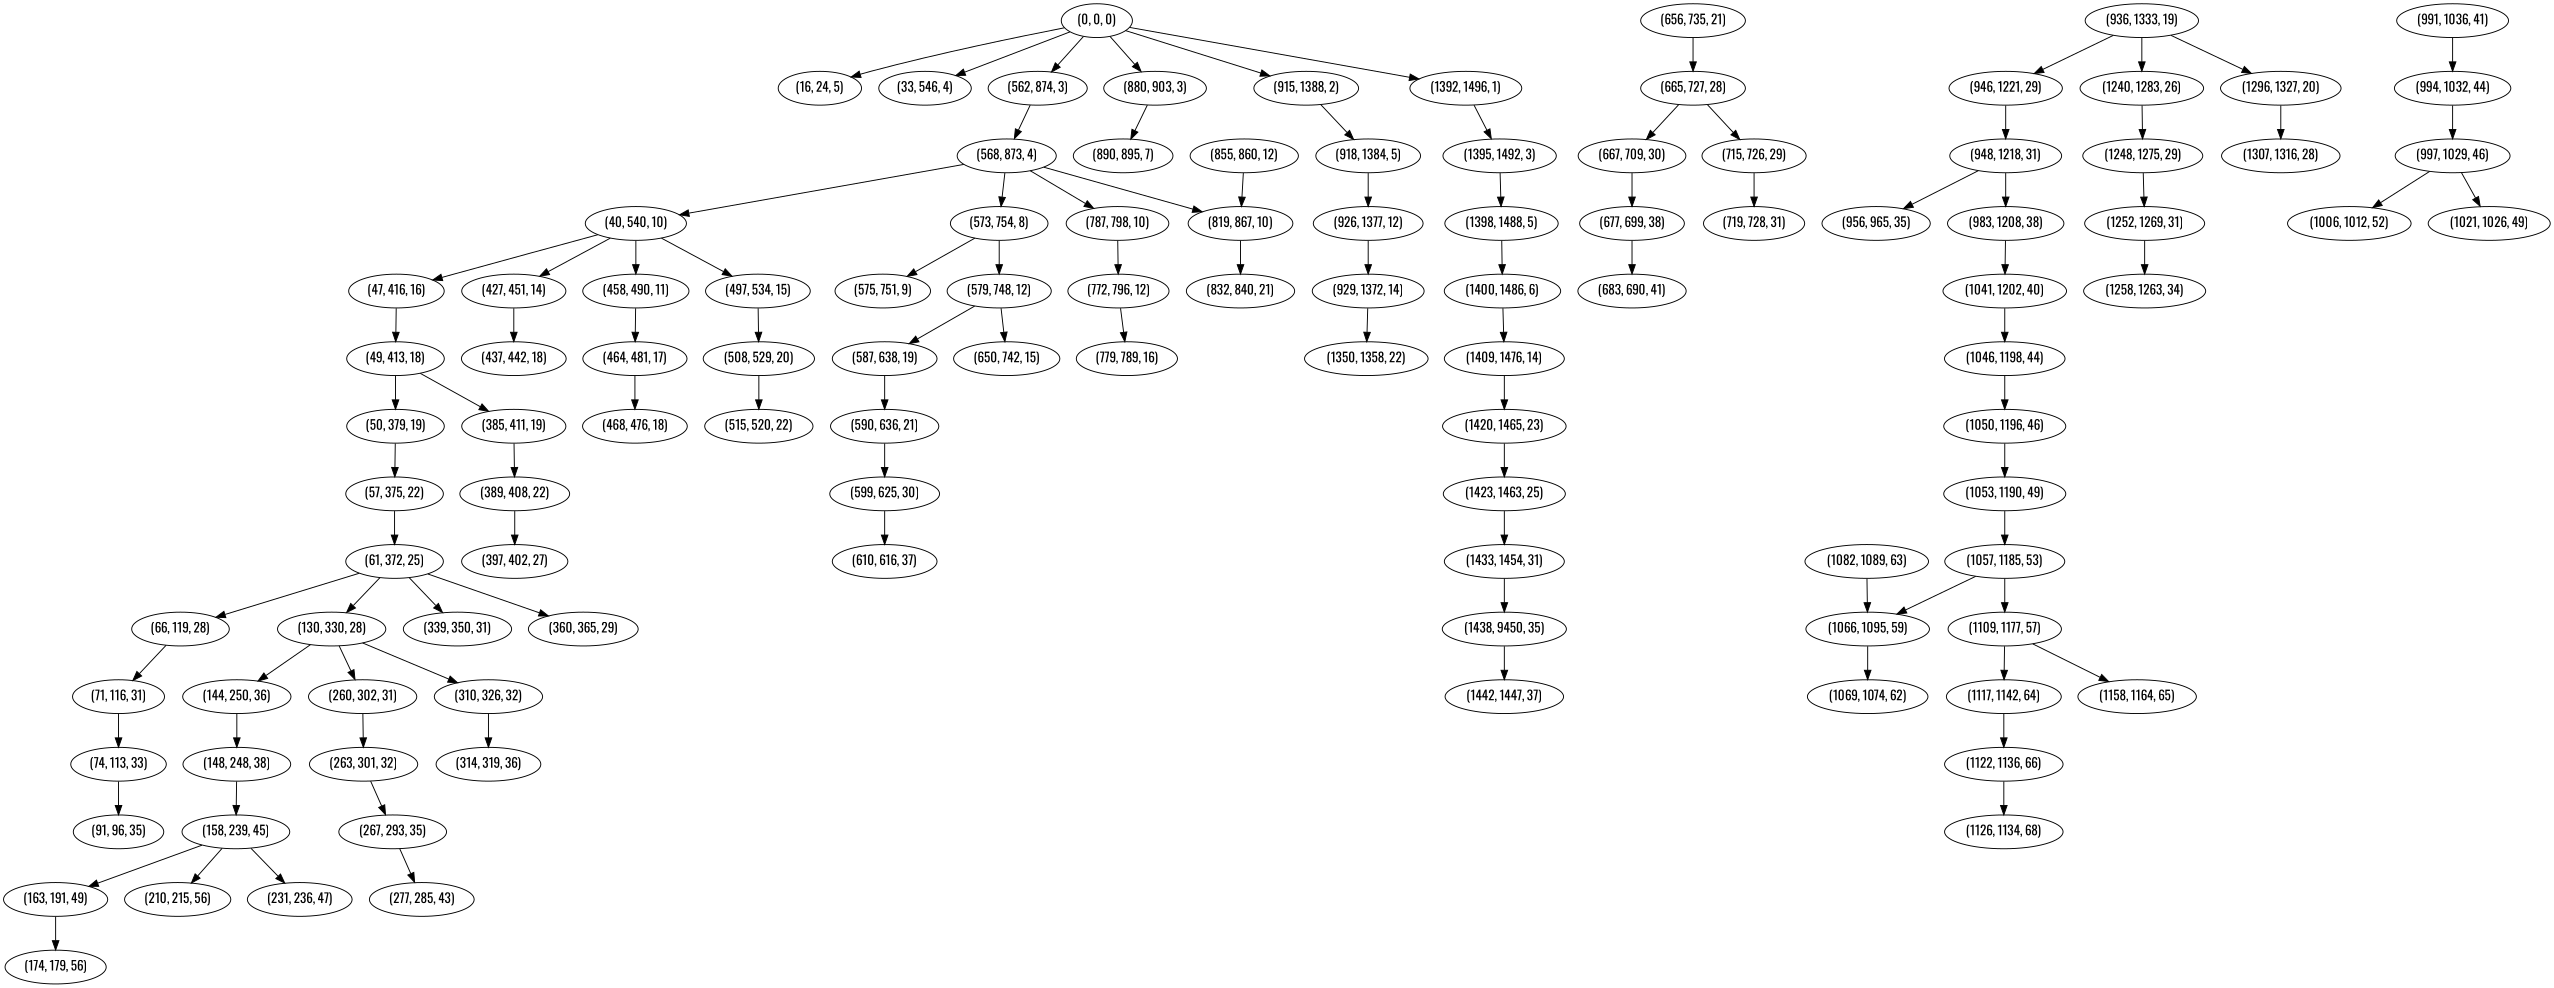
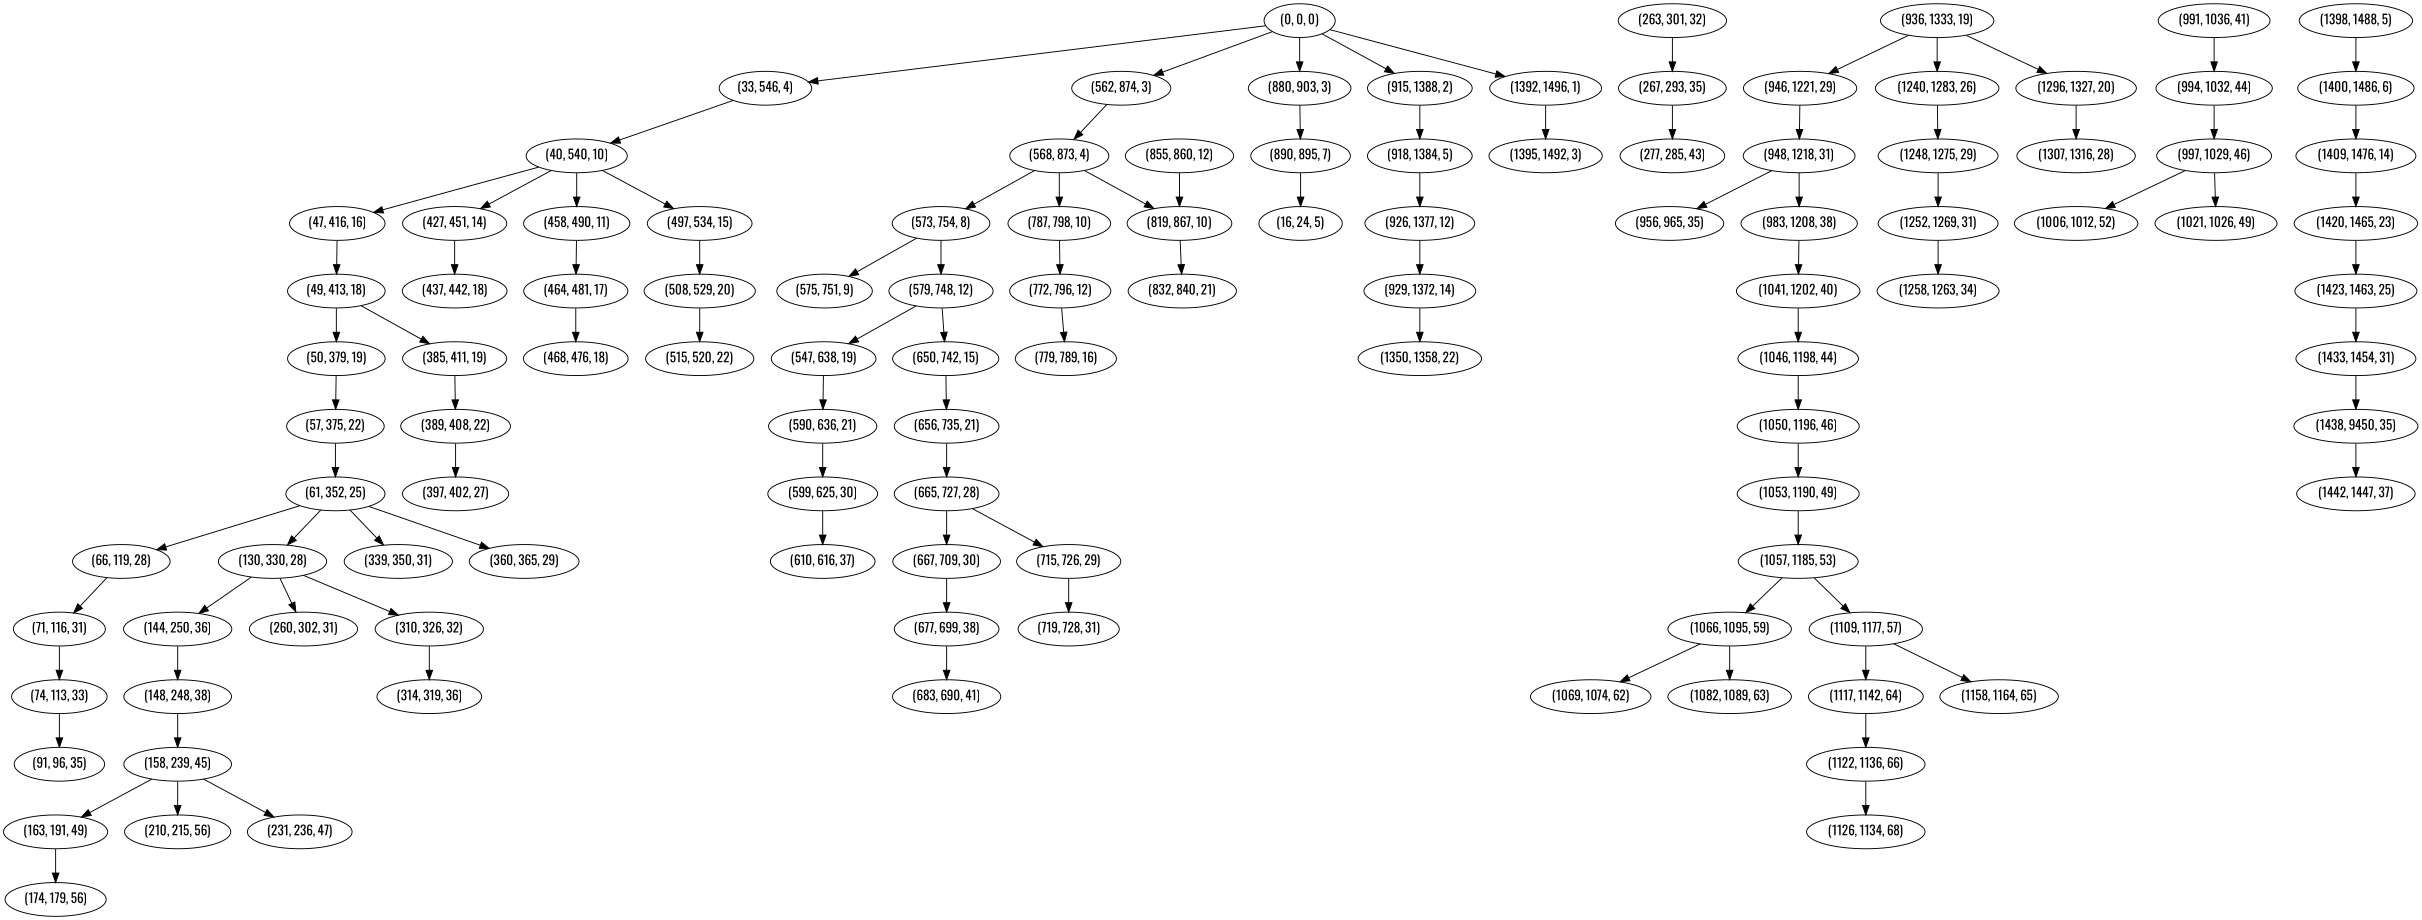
(962, 49) -> (1301, 185)
(1500, 185) -> none
(826, 189) -> (676, 120)
(885, 359) -> (824, 359)
none -> (946, 388)
(395, 561) -> (335, 494)
(1867, 591) -> (1730, 658)
(363, 726) -> none
